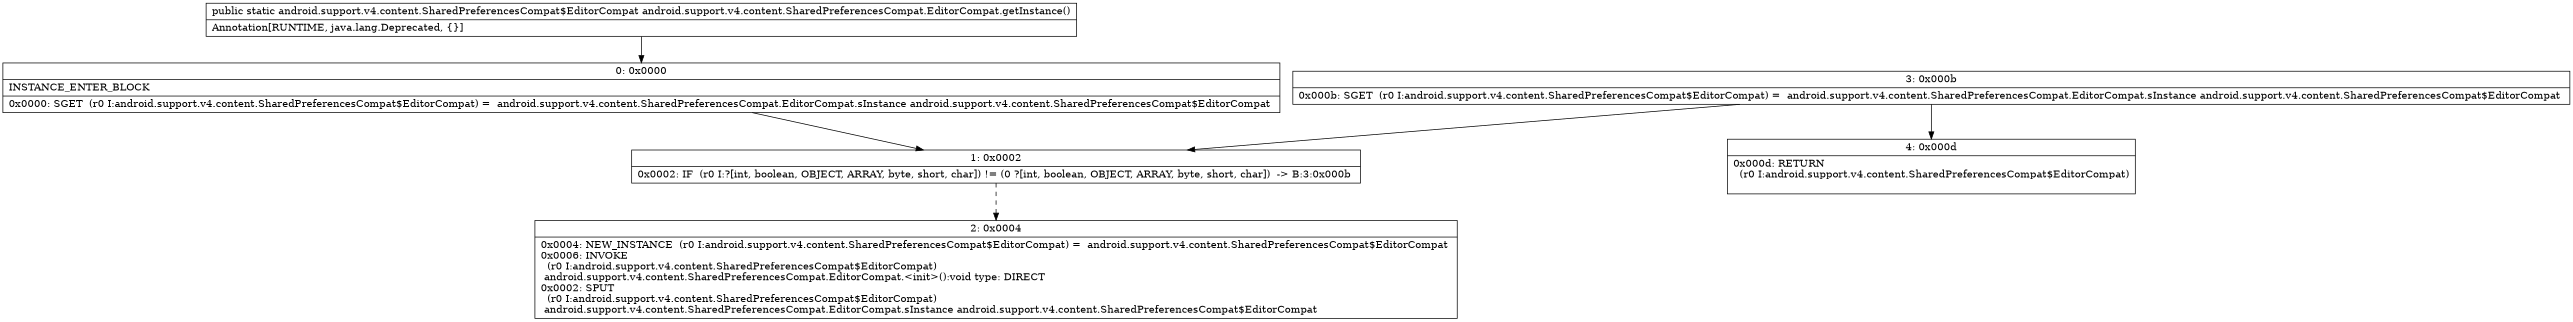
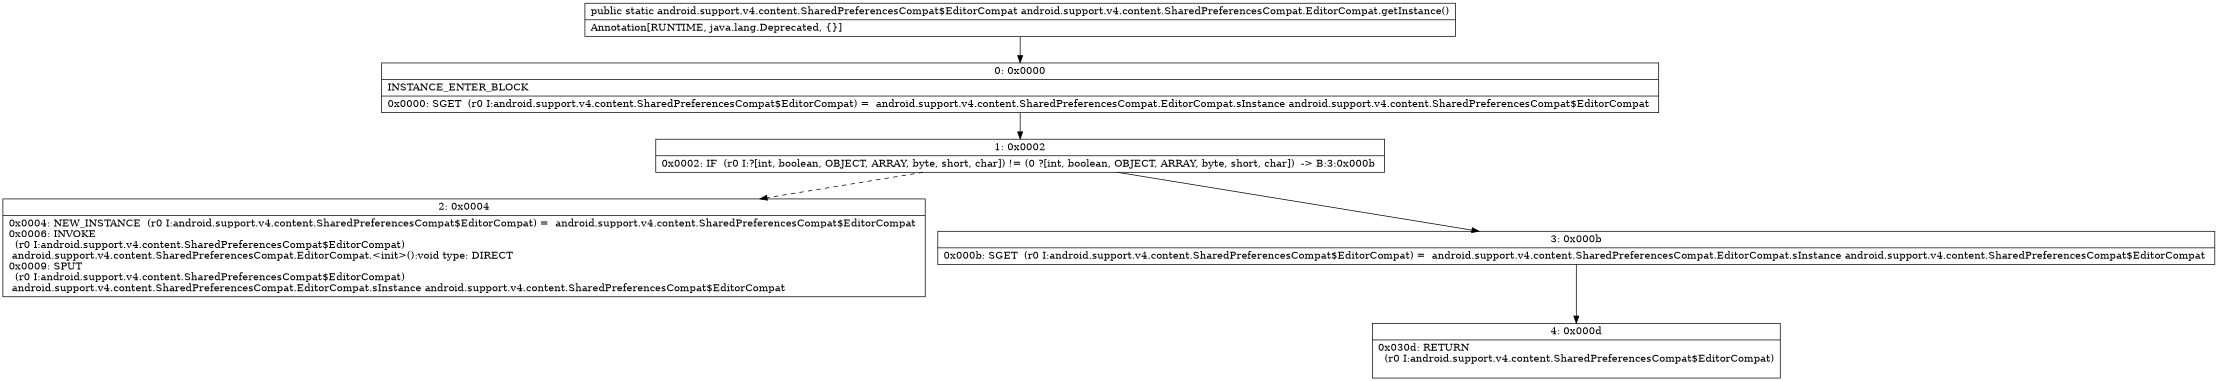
(1467, 127) -> (1295, 201)
(1782, 164) -> (1427, 348)
(581, 288) -> (49, 267)
